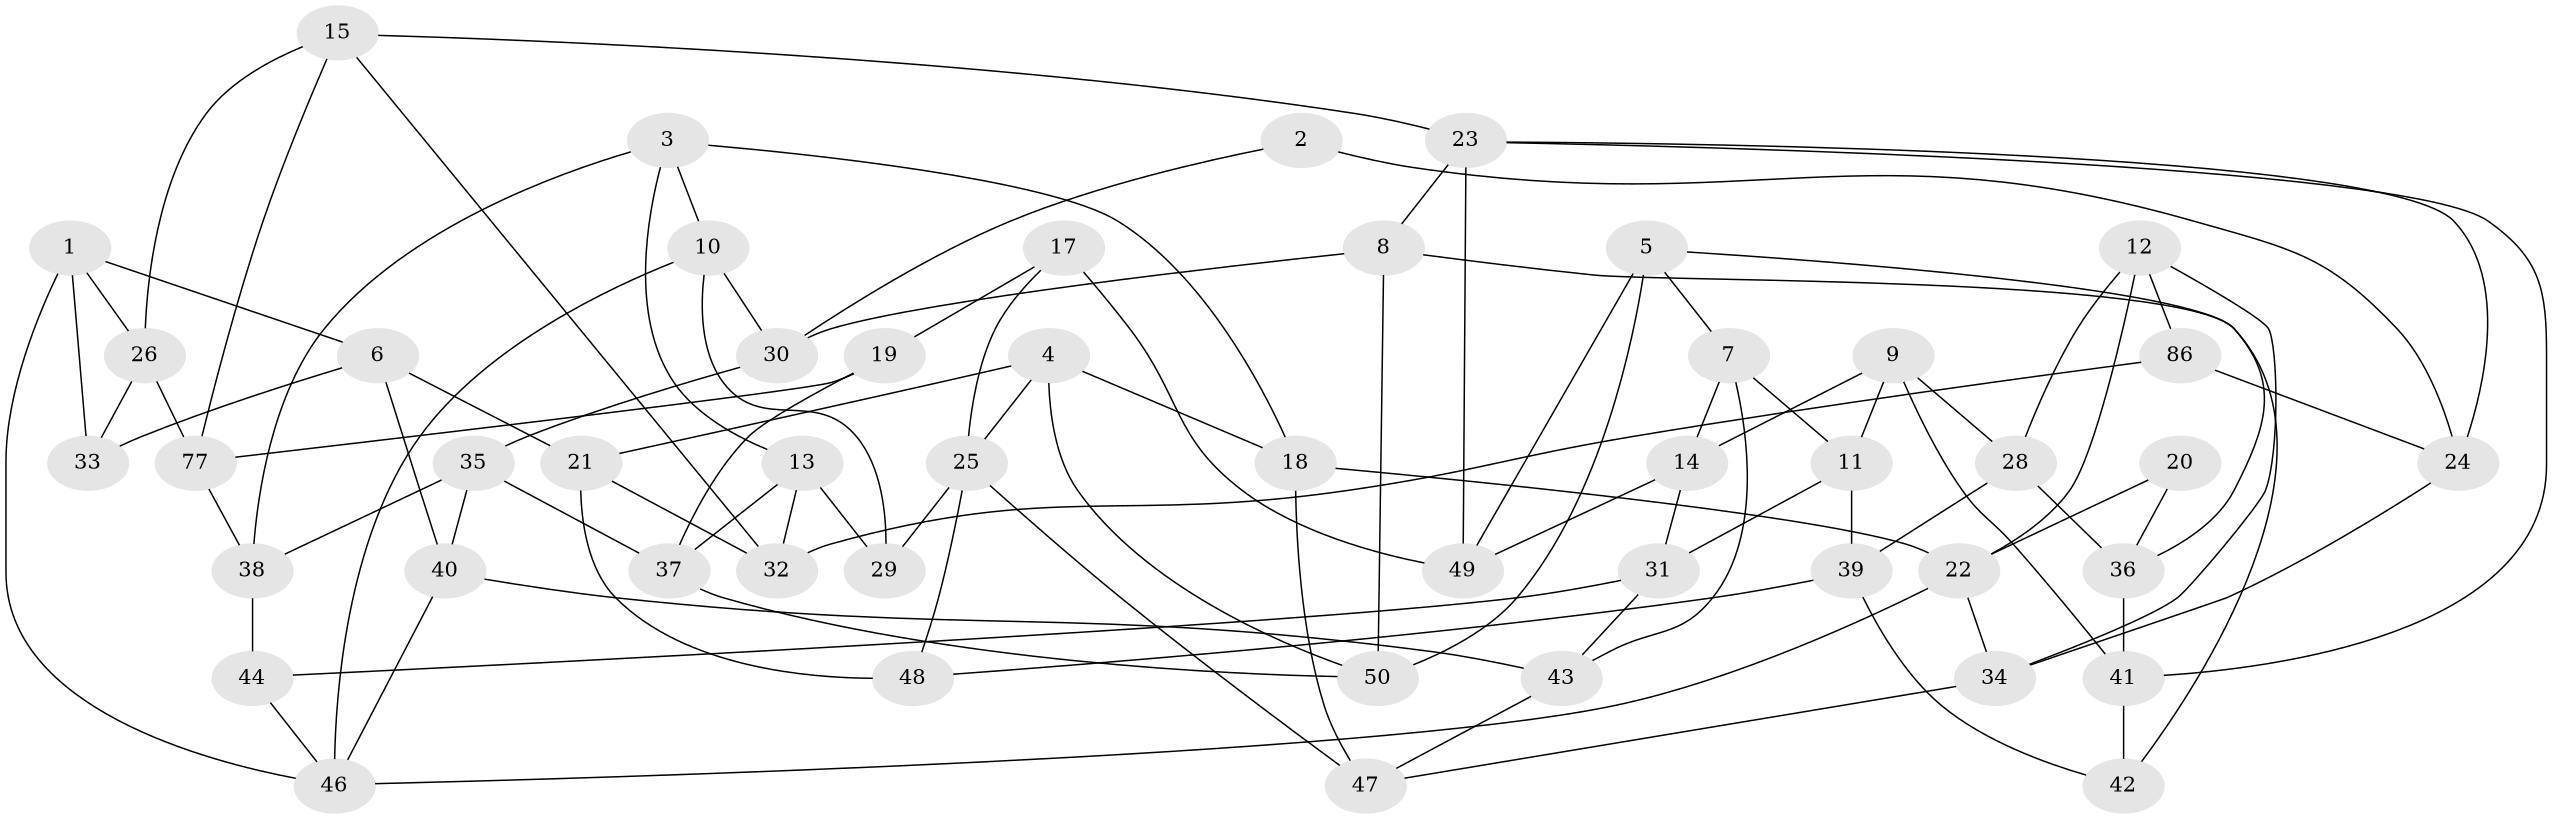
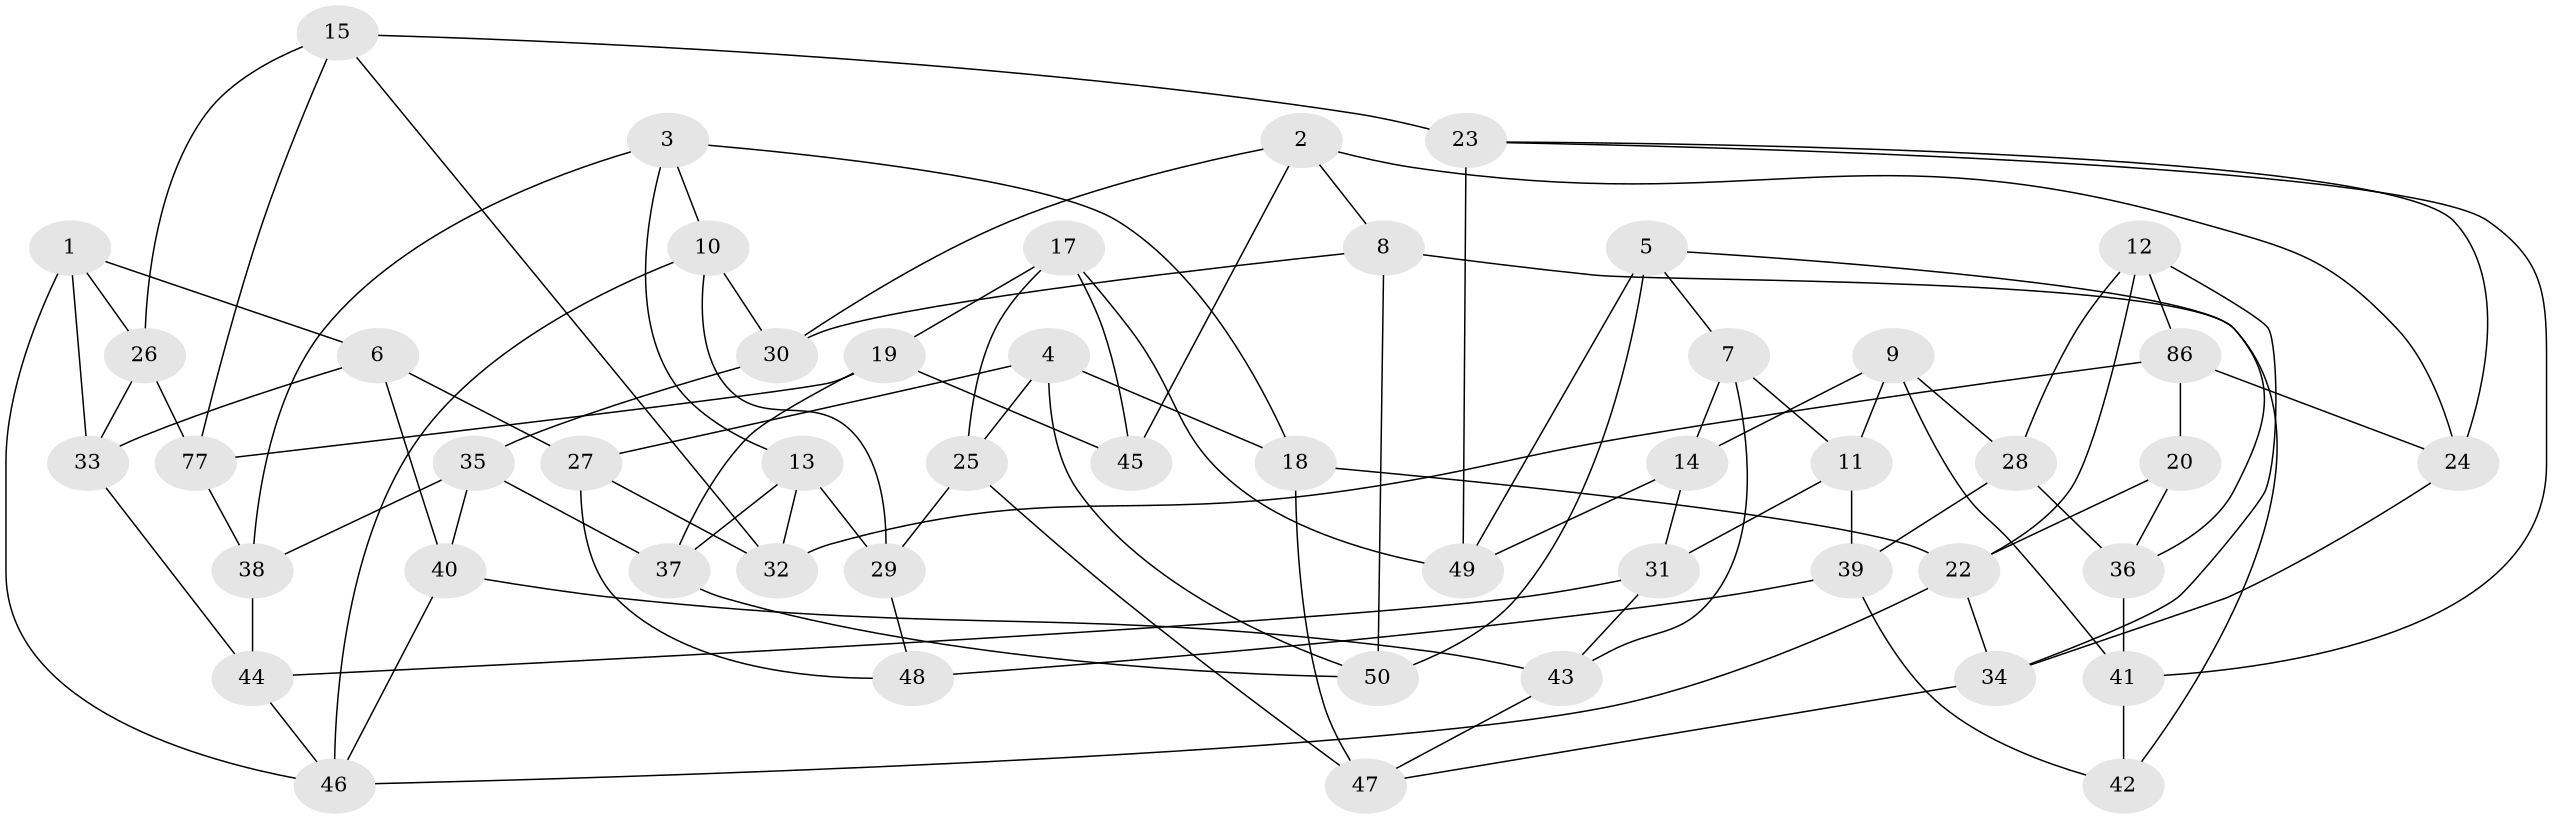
(1425, 194) -> (1343, 194)
none -> (2180, 410)
(581, 463) -> (581, 463)
none -> (1131, 463)
none -> (170, 571)
(945, 572) -> (900, 628)
